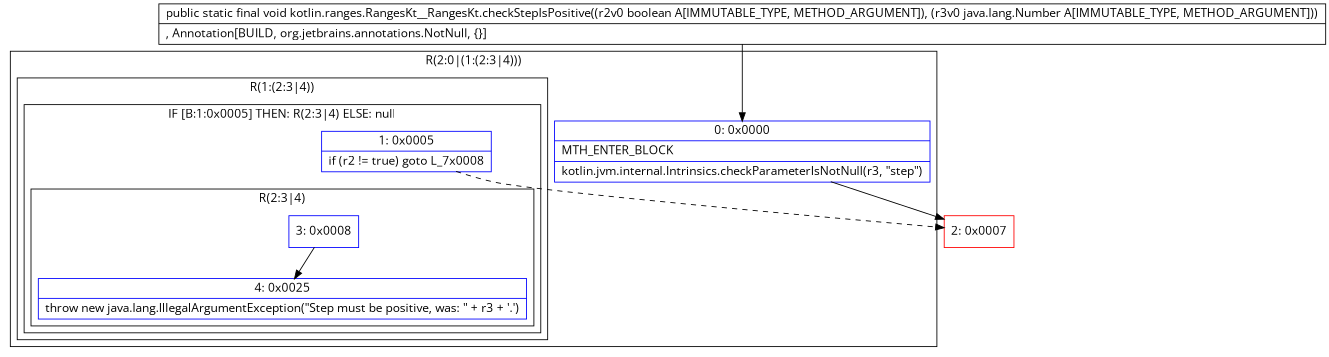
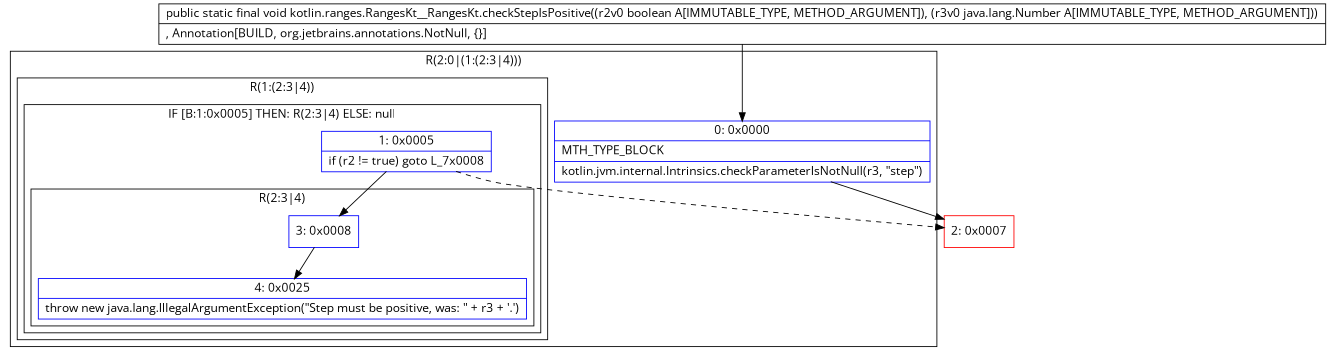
(617, 151) -> (613, 151)
none -> (362, 195)
